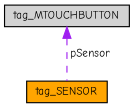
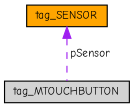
(67, 60) -> (67, 60)
